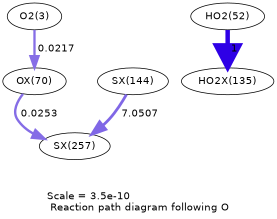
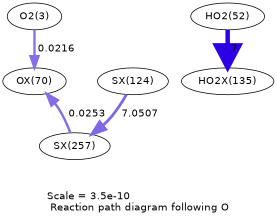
(55, 49) -> (55, 49)
(233, 49) -> (233, 49)
(133, 81) -> (133, 81)
(16, 117) -> (64, 117)
